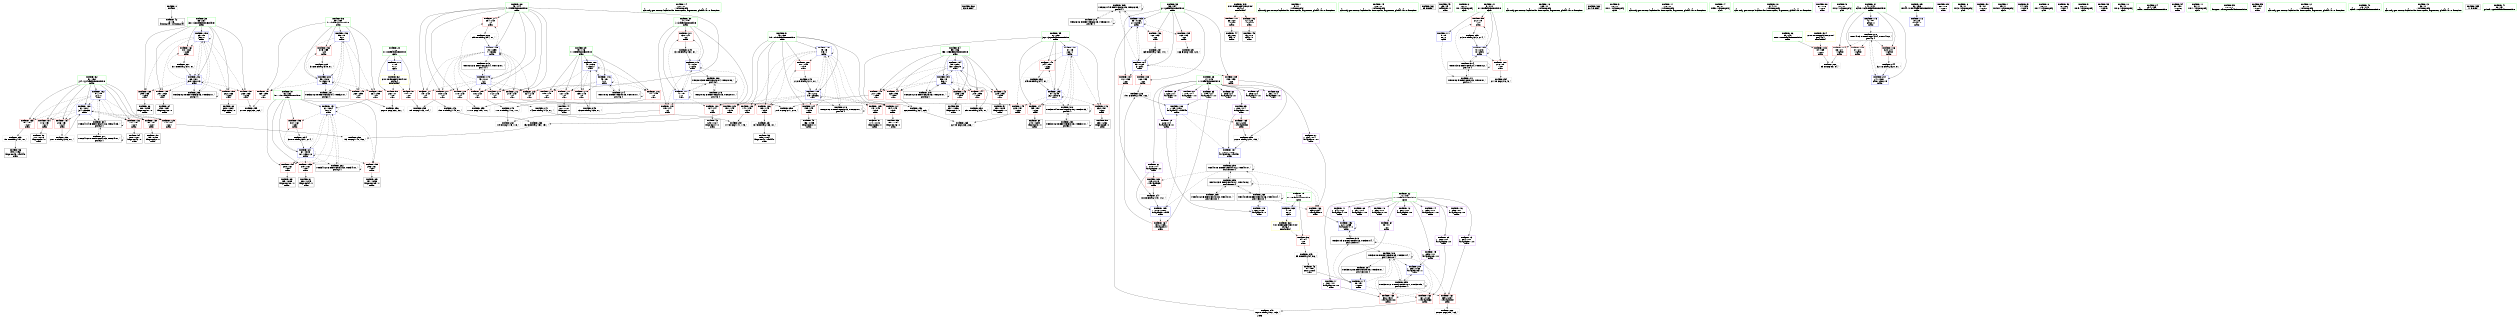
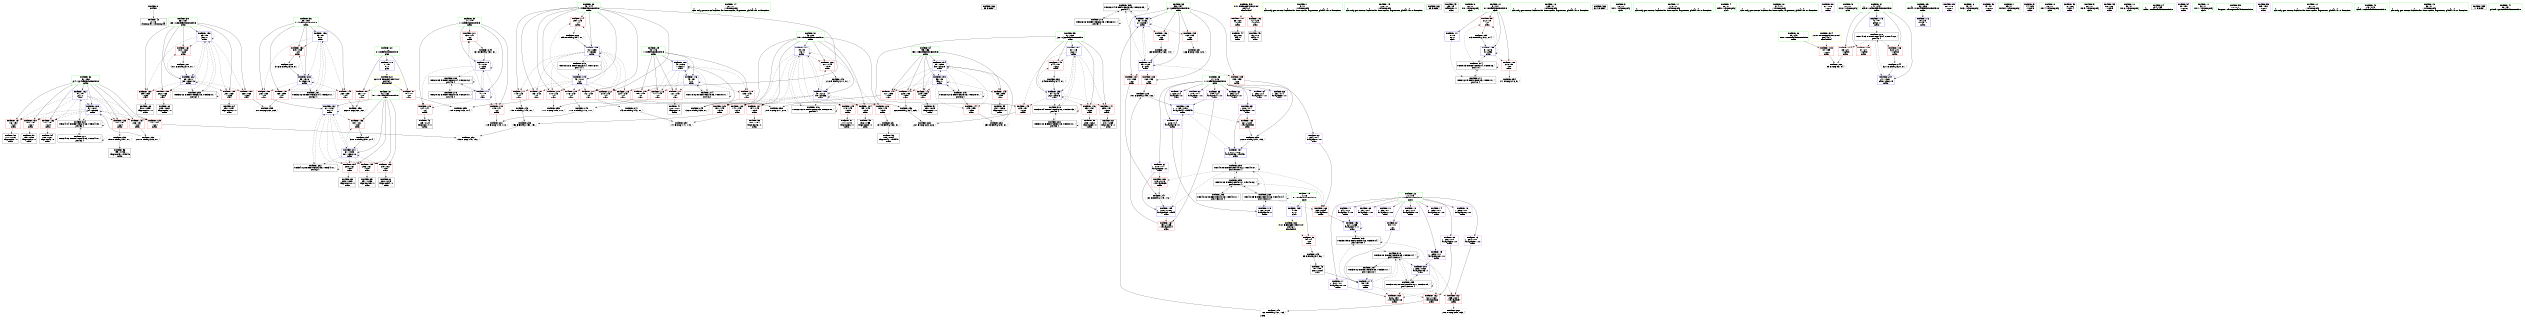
(974, 71) -> (965, 101)
